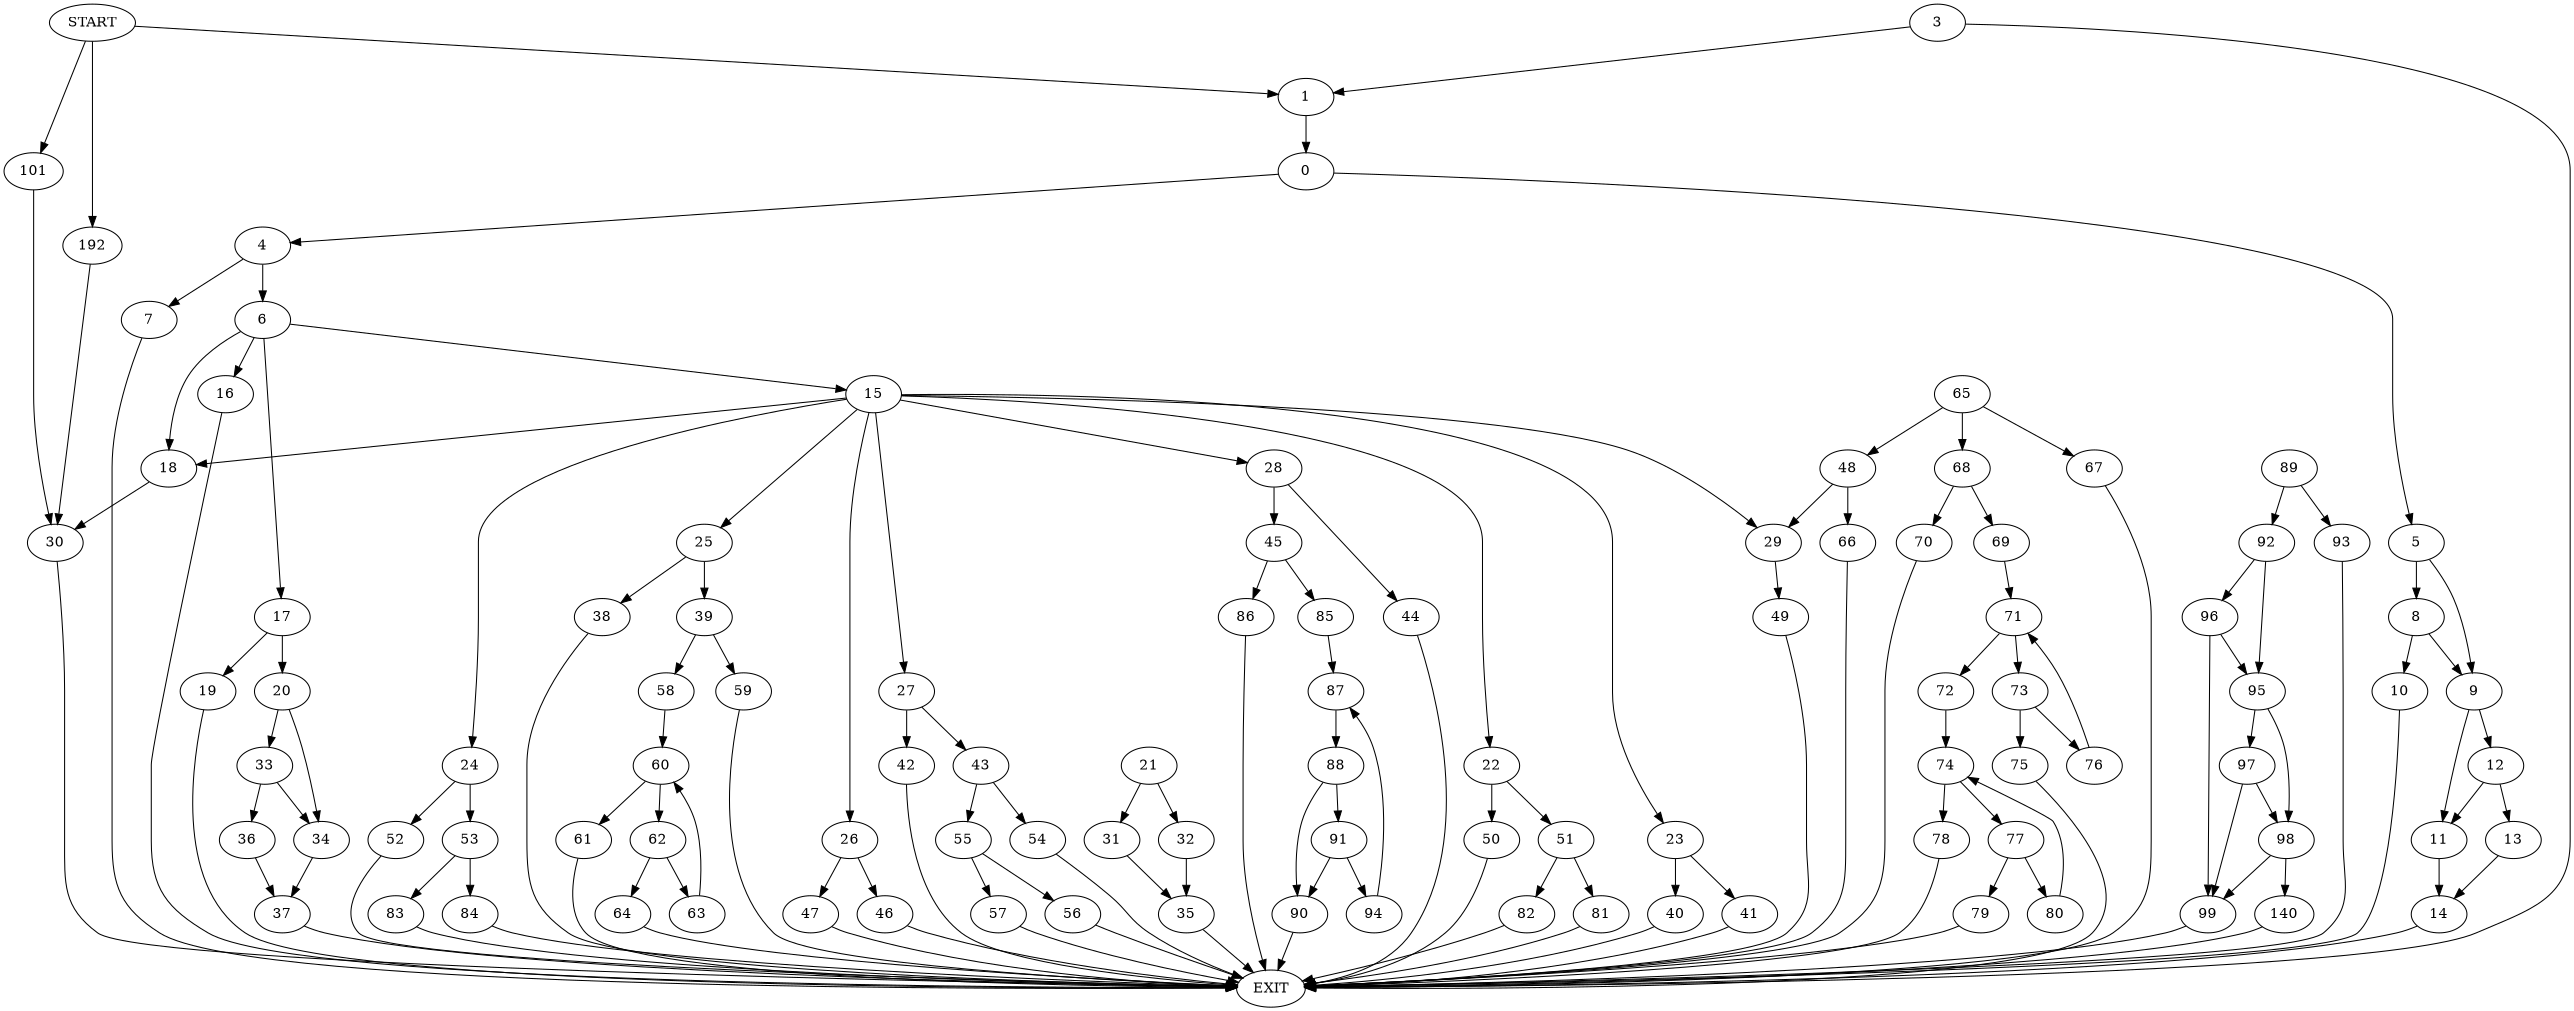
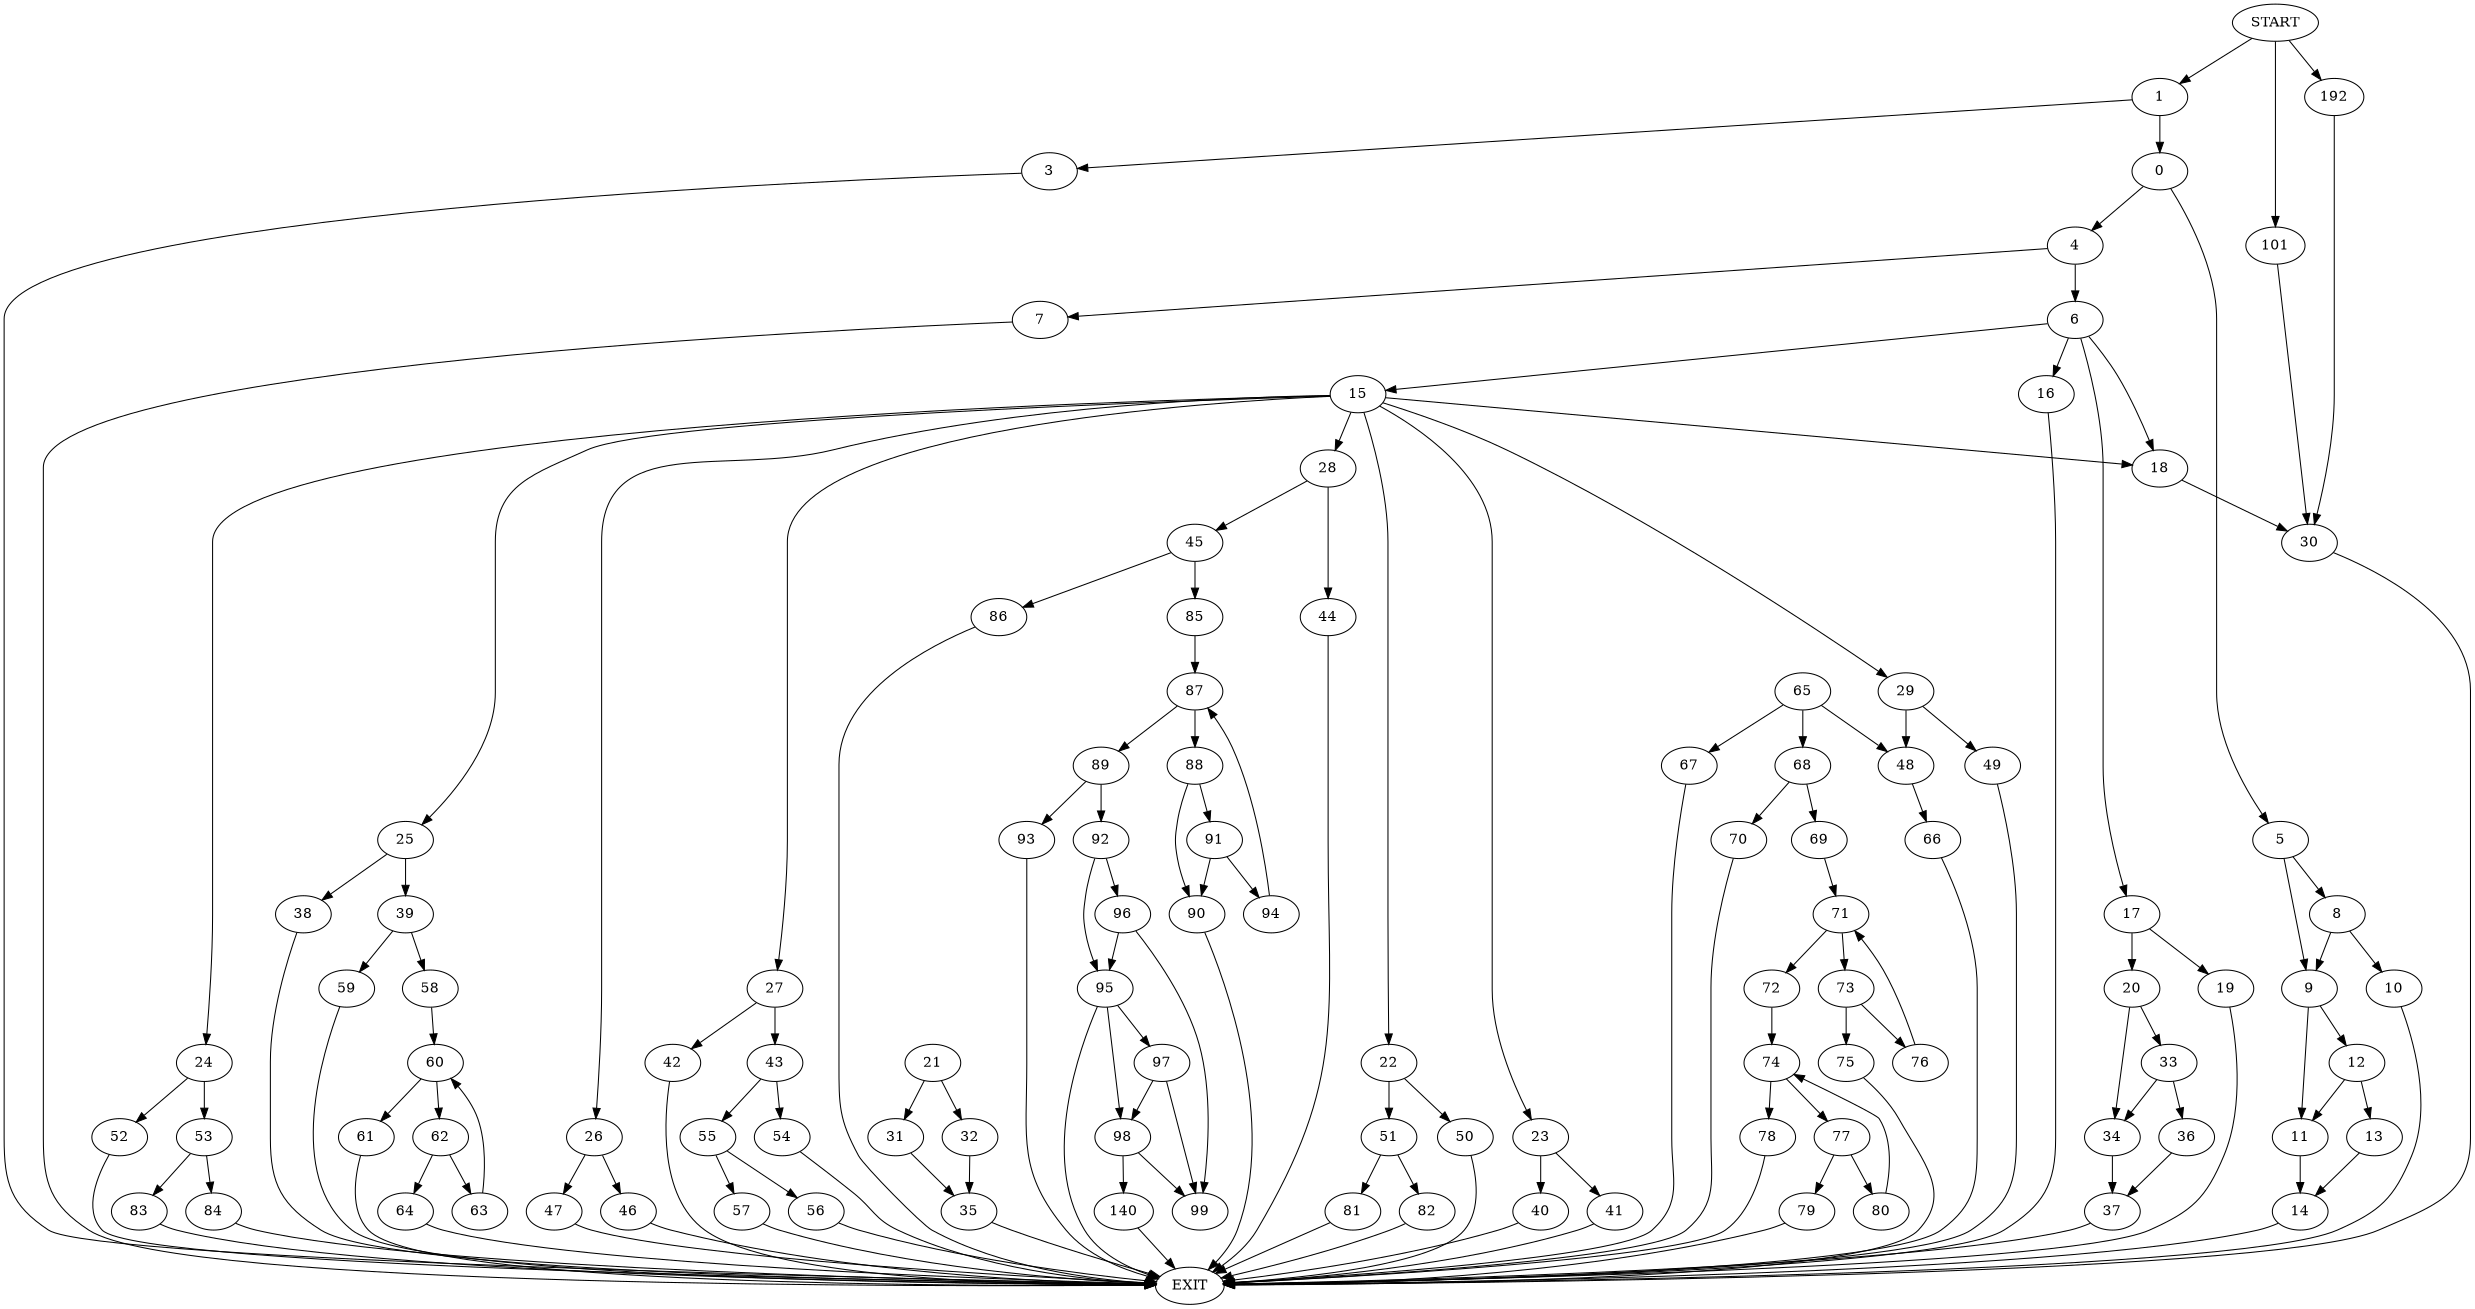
(1627, 59) -> (1610, 134)
(1814, 502) -> (1906, 723)
none -> (1152, 725)
(1752, 972) -> (1065, 1157)
